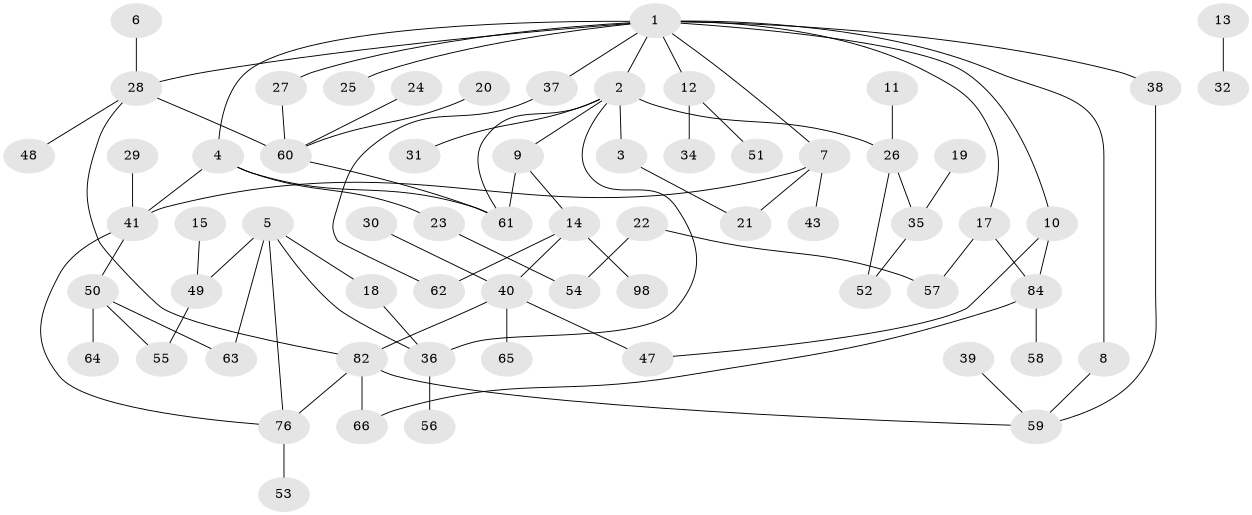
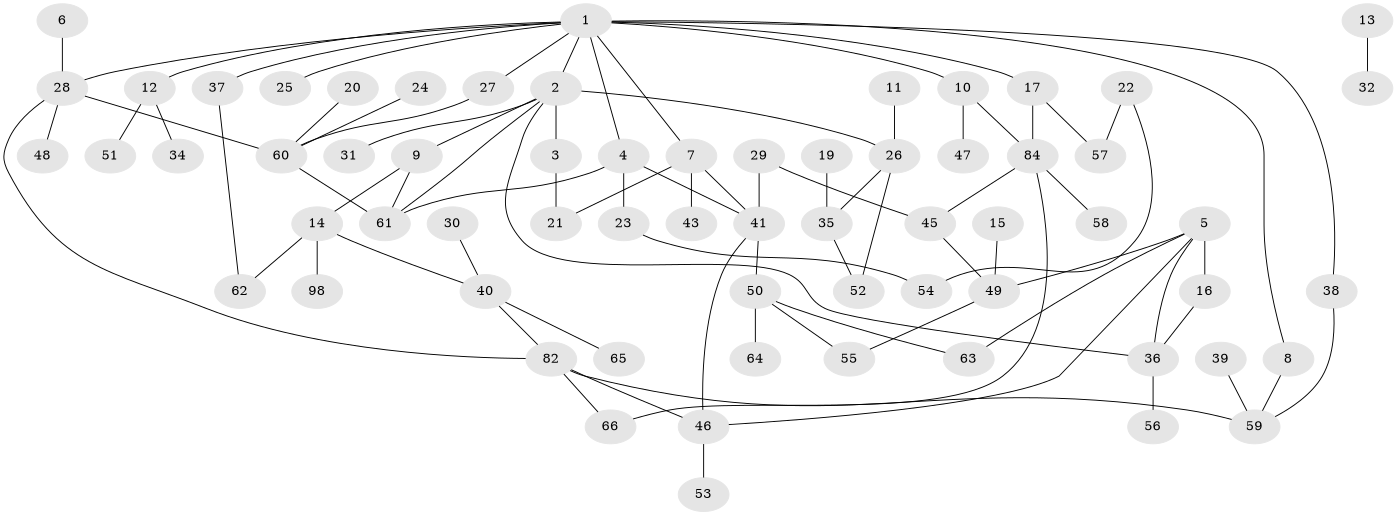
none -> (930, 224)
(371, 291) -> (1205, 291)
(577, 325) -> none
(284, 427) -> (704, 427)
